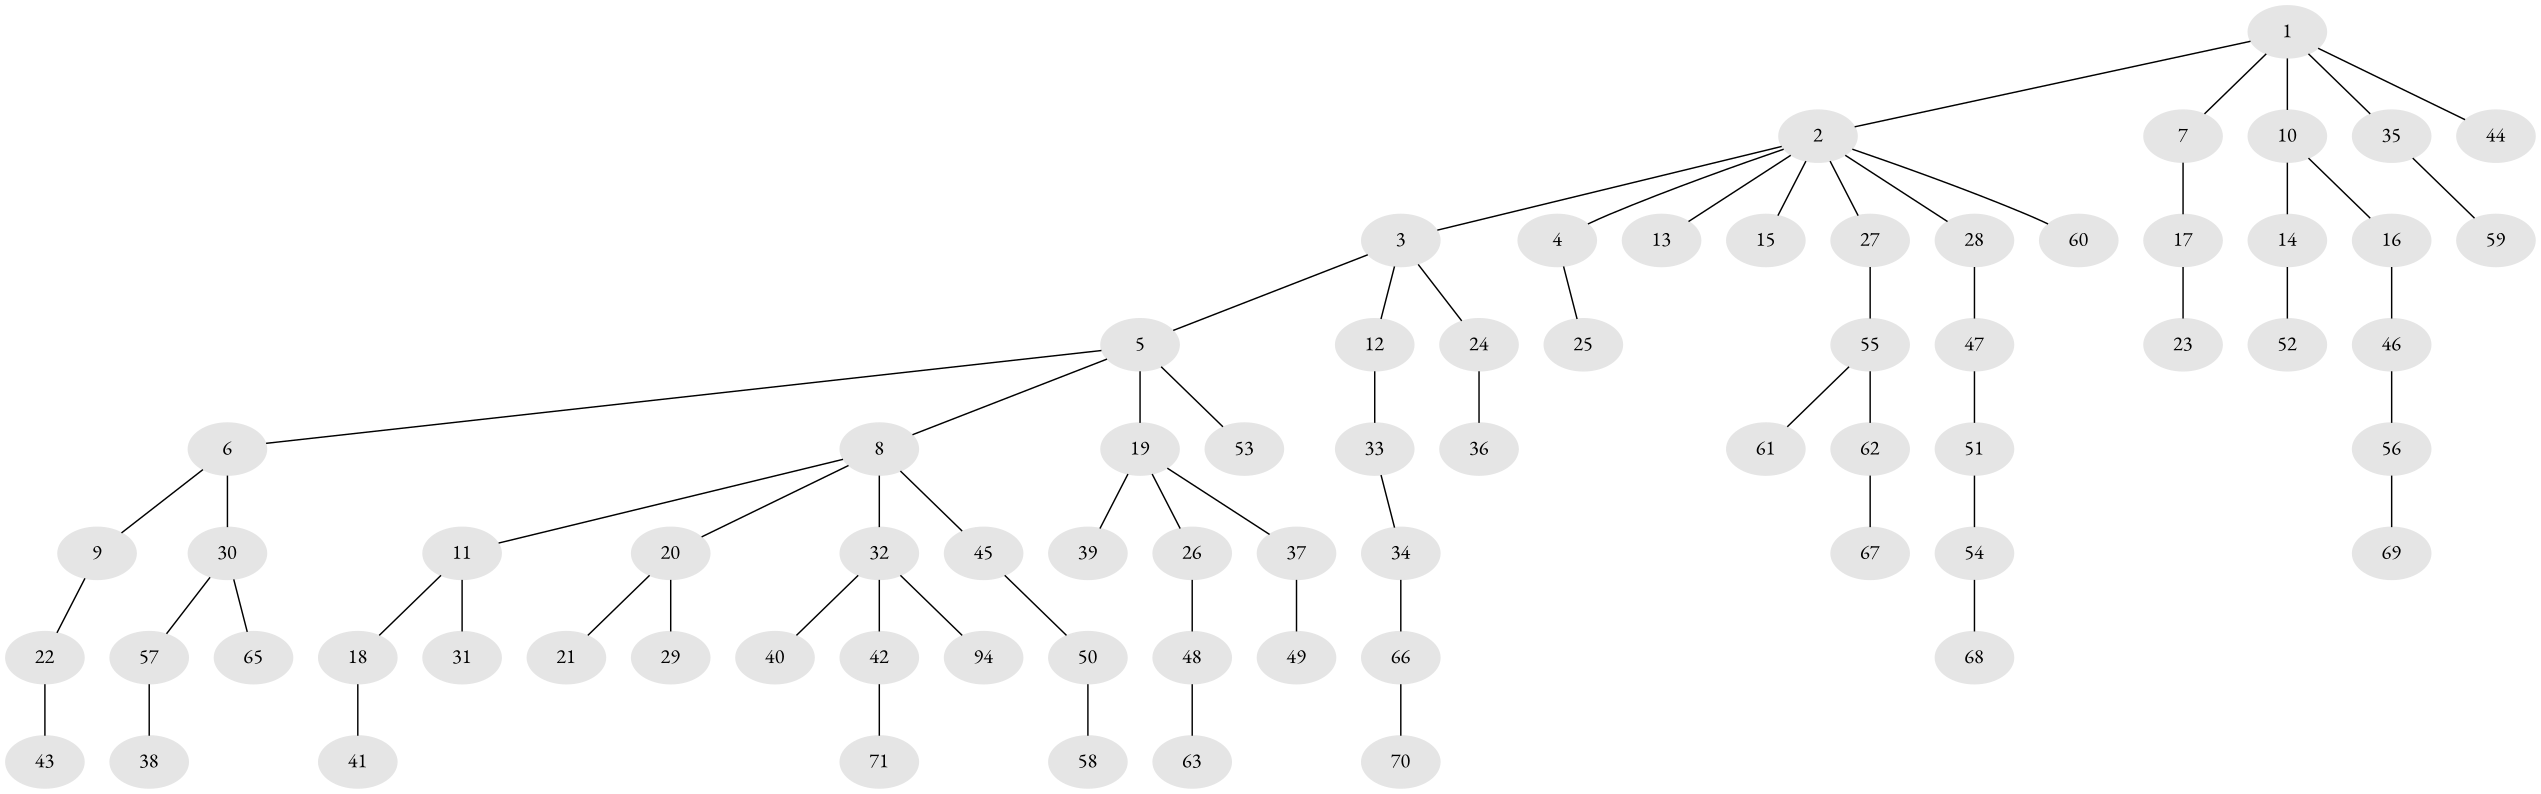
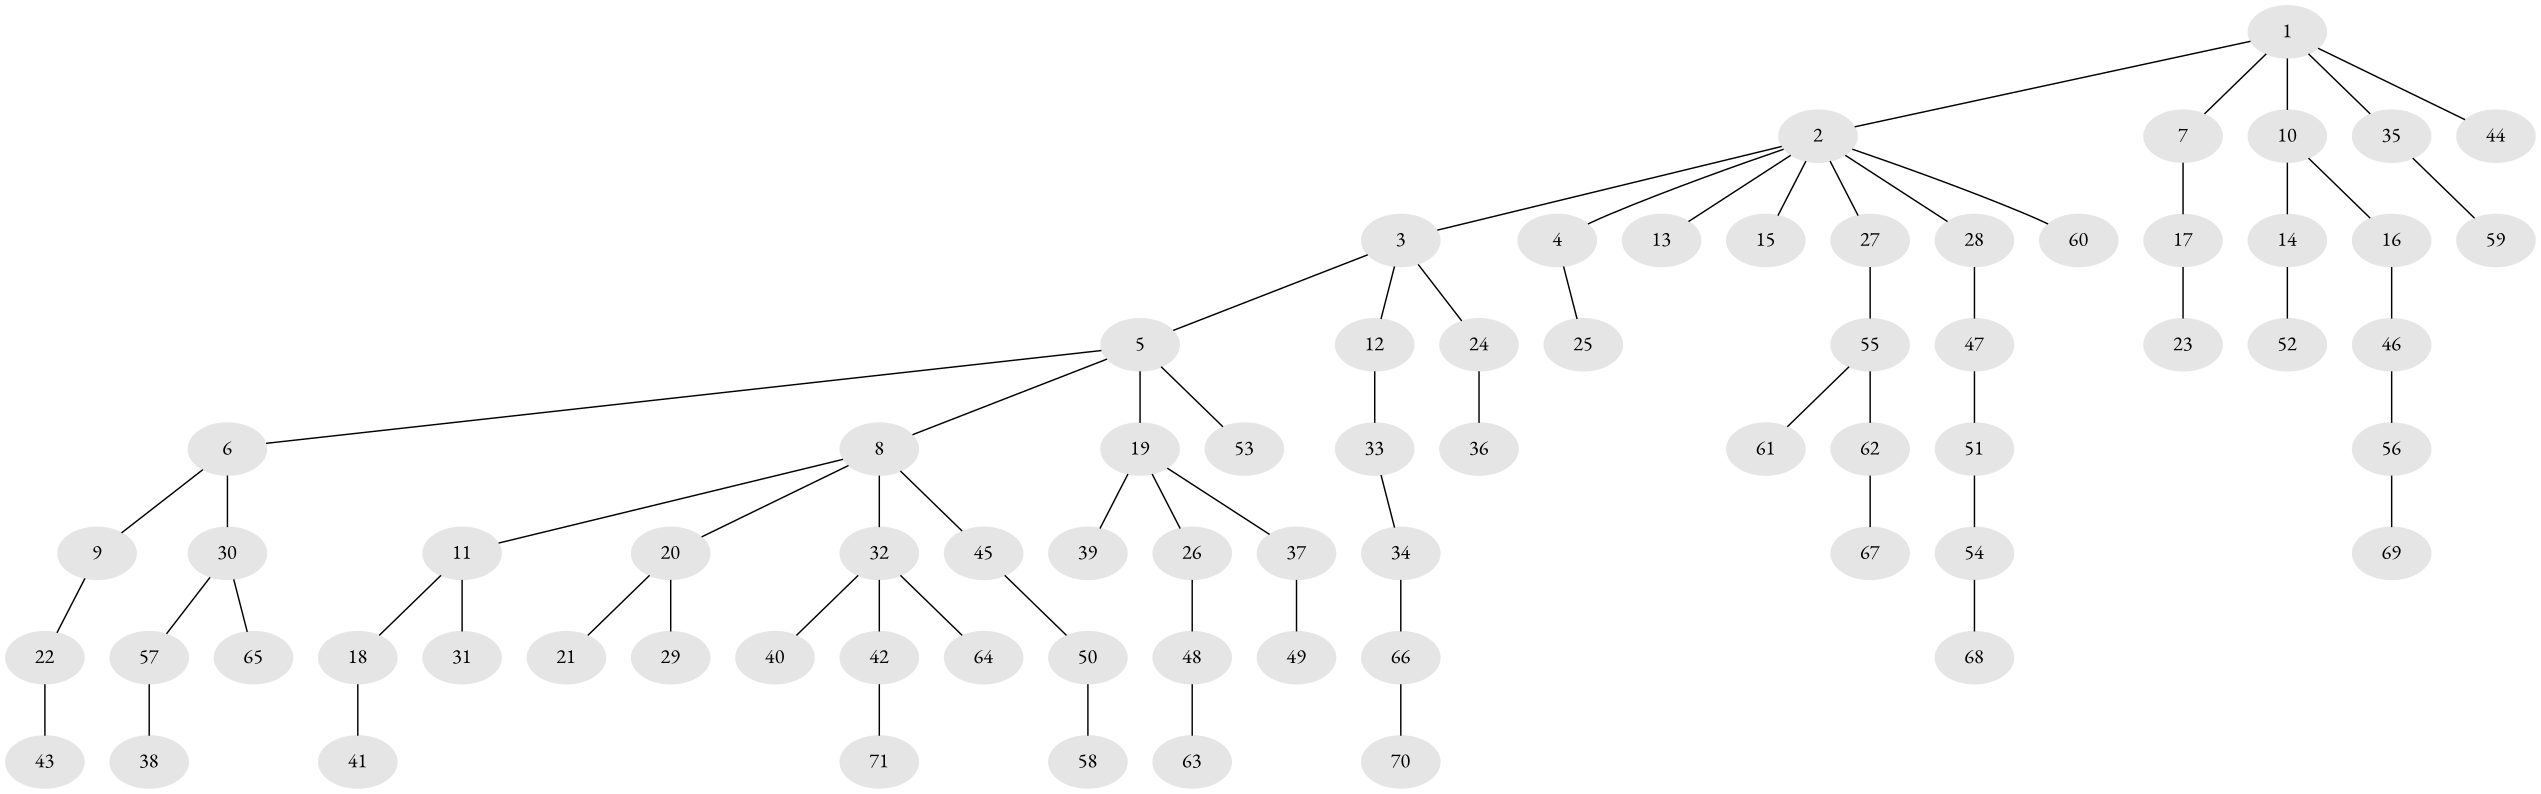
(984, 658) -> (984, 658)
